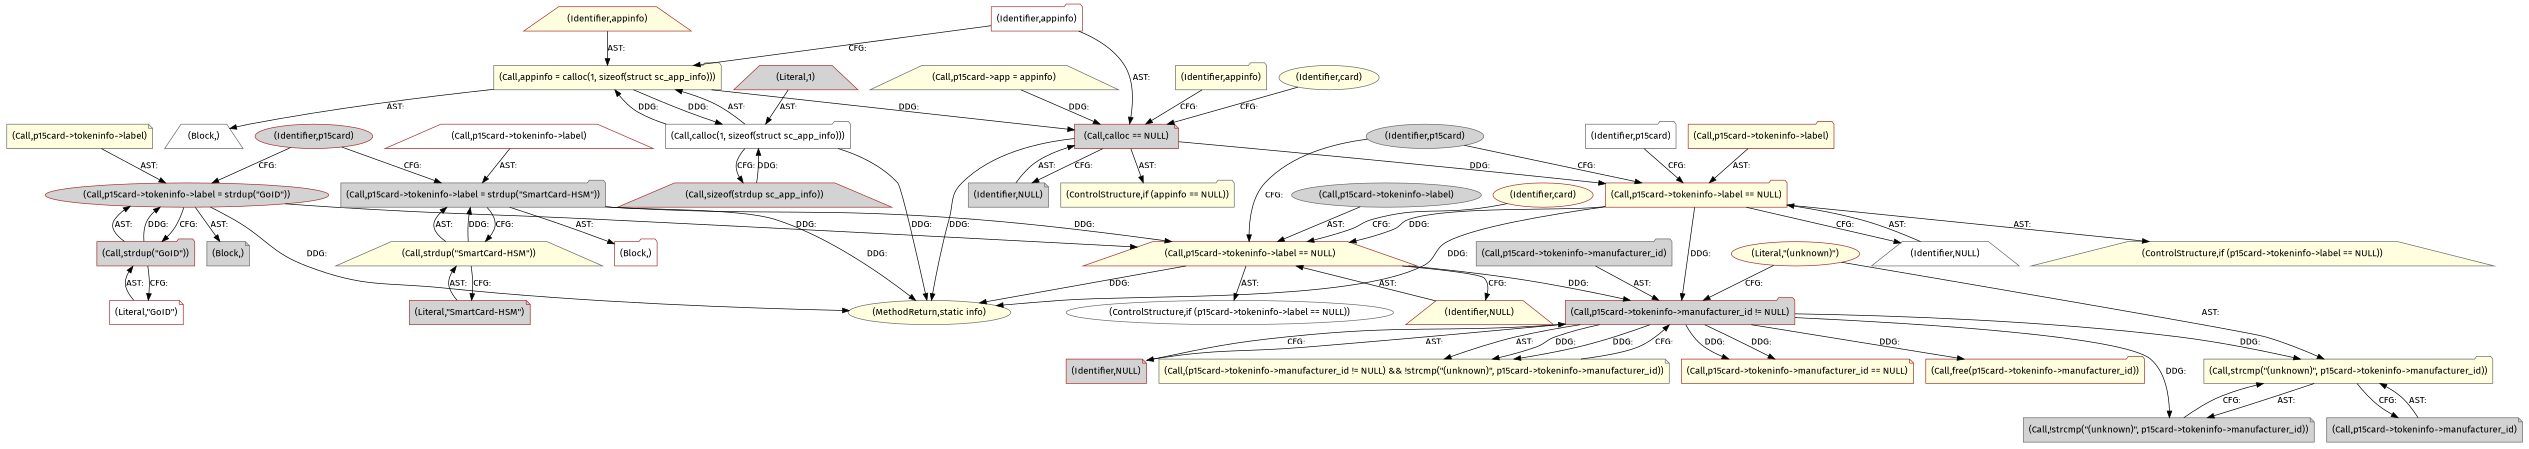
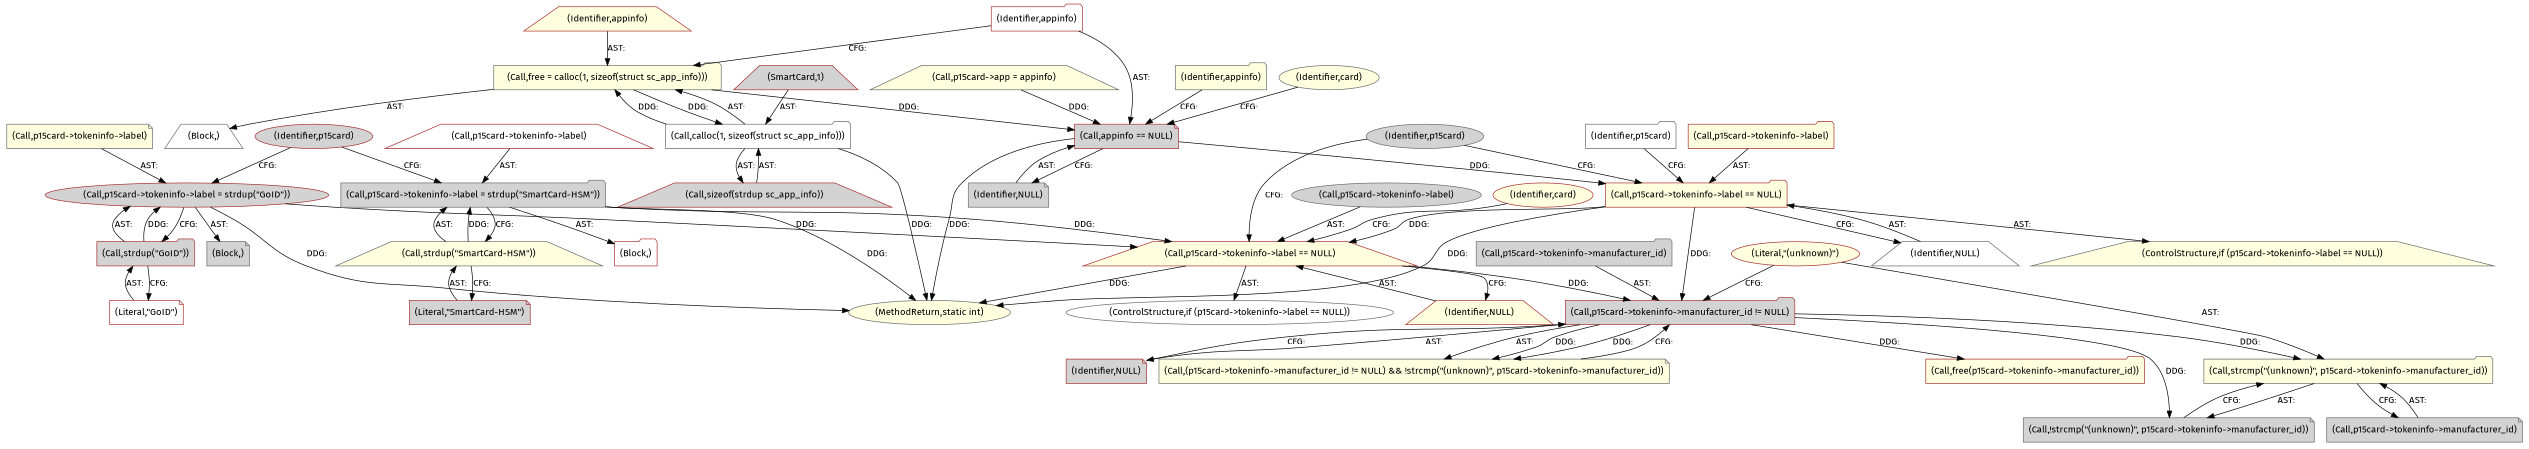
(608, 78) -> (608, 78)
(796, 78) -> (796, 78)
(1127, 136) -> (1127, 136)
(748, 166) -> (748, 166)
(769, 166) -> (769, 166)
(1148, 195) -> none
(929, 313) -> (929, 313)
(1798, 371) -> none
